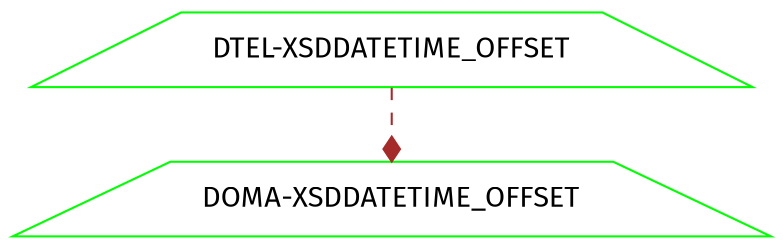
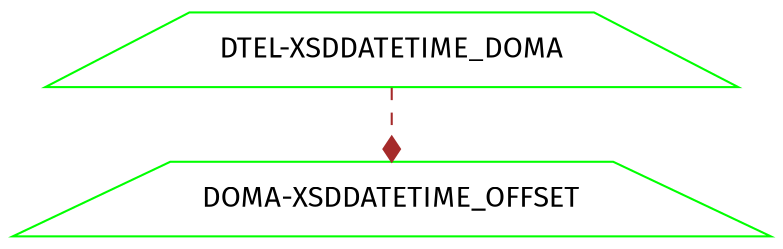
(392, 50) -> (392, 50)
